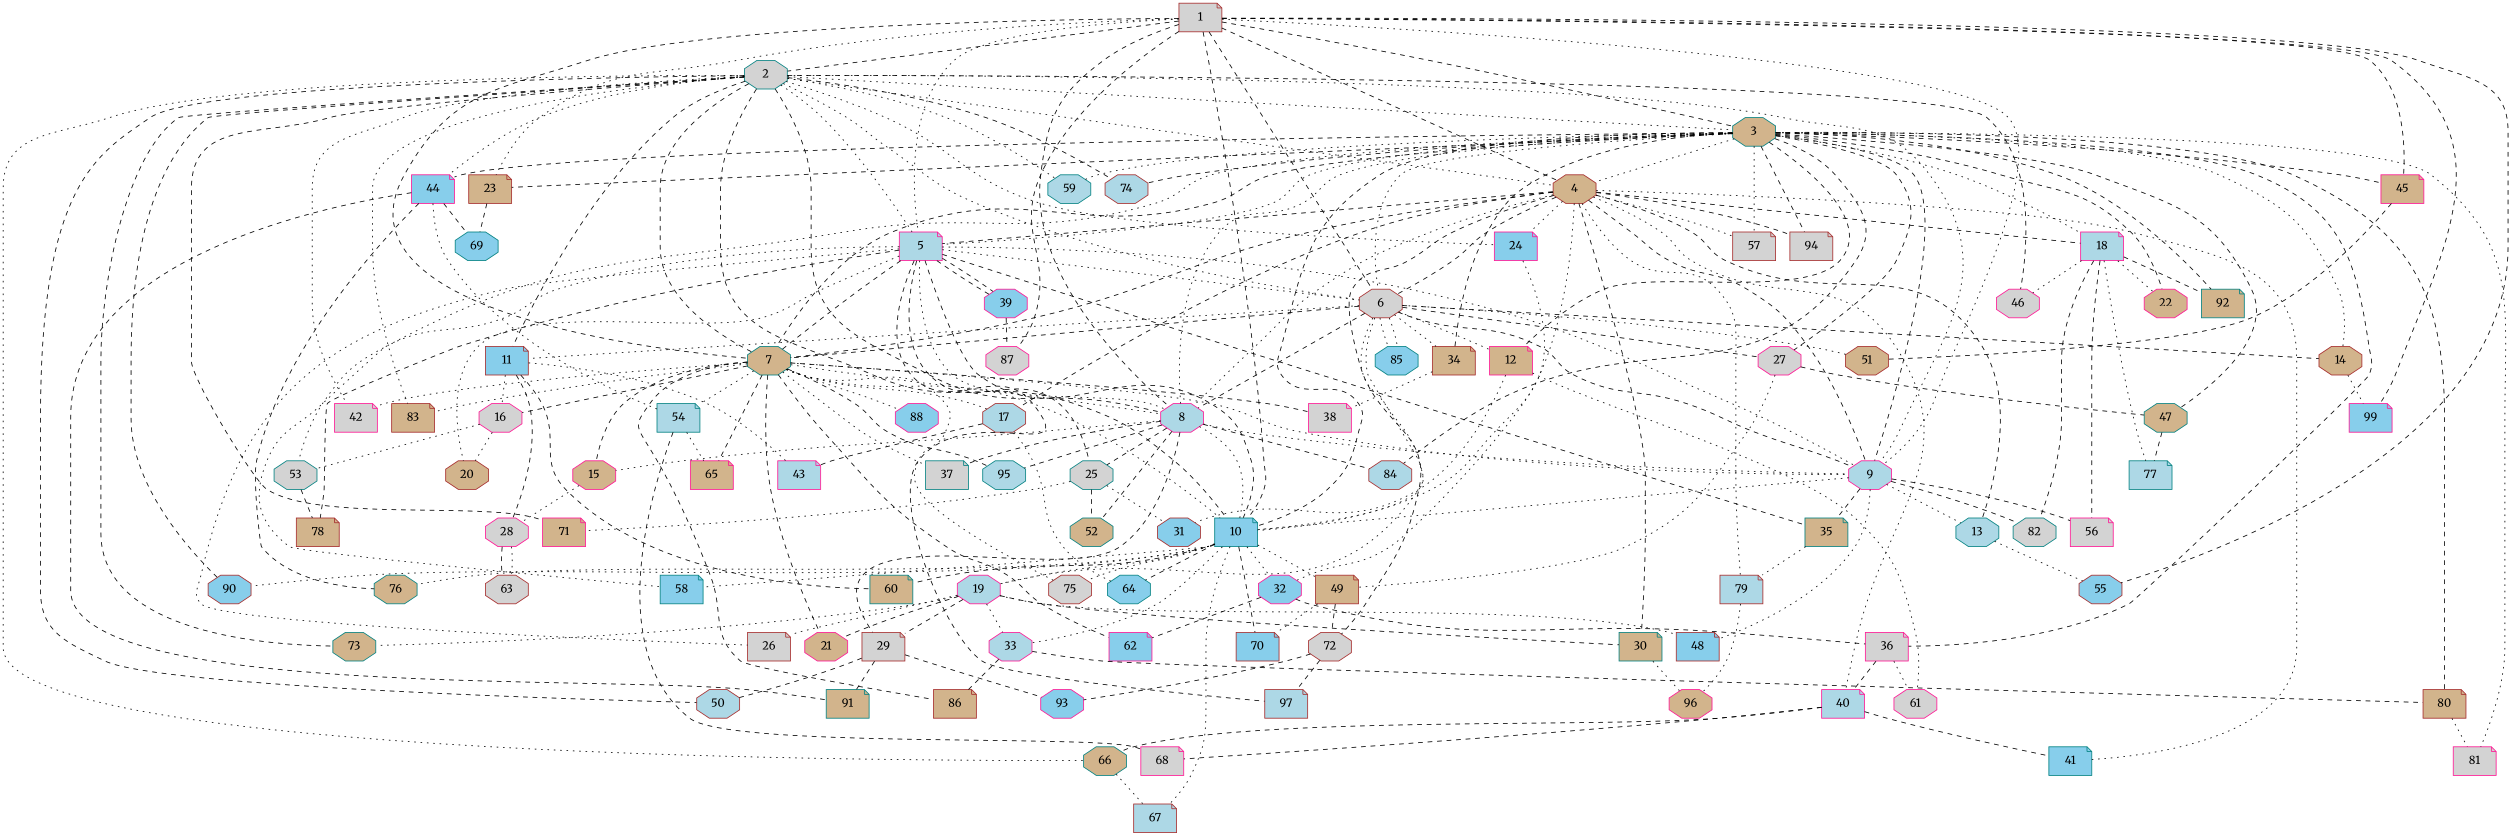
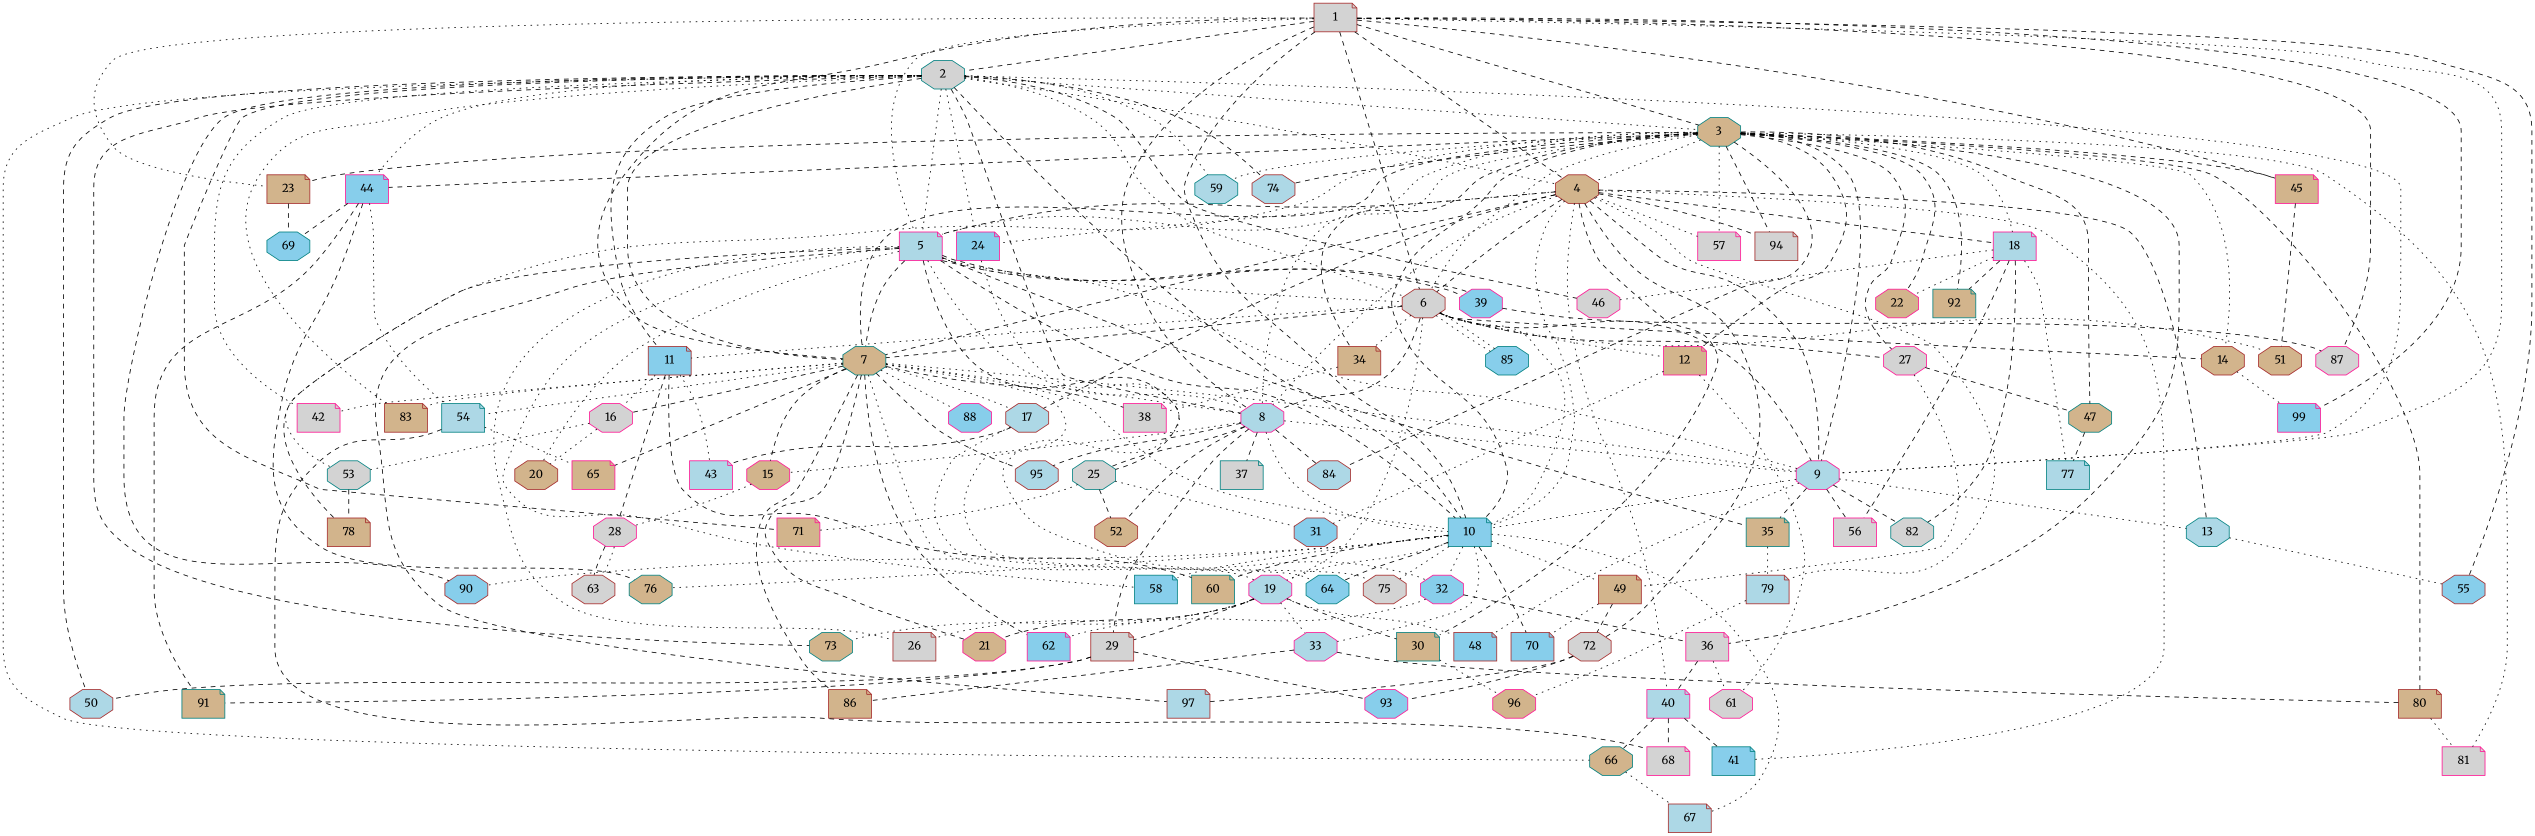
(1754, 246) -> (1719, 246)
(851, 424) -> (988, 565)
(1004, 475) -> (1037, 475)
(1092, 532) -> (1116, 532)
(1190, 624) -> (1248, 620)
